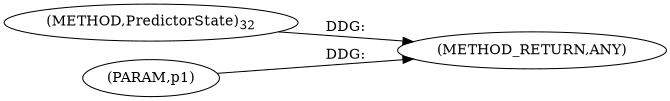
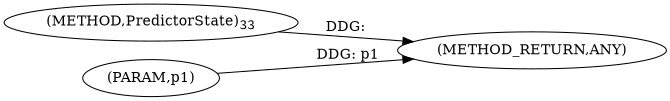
(248, 21) -> (248, 21)
(348, 55) -> (348, 55)
